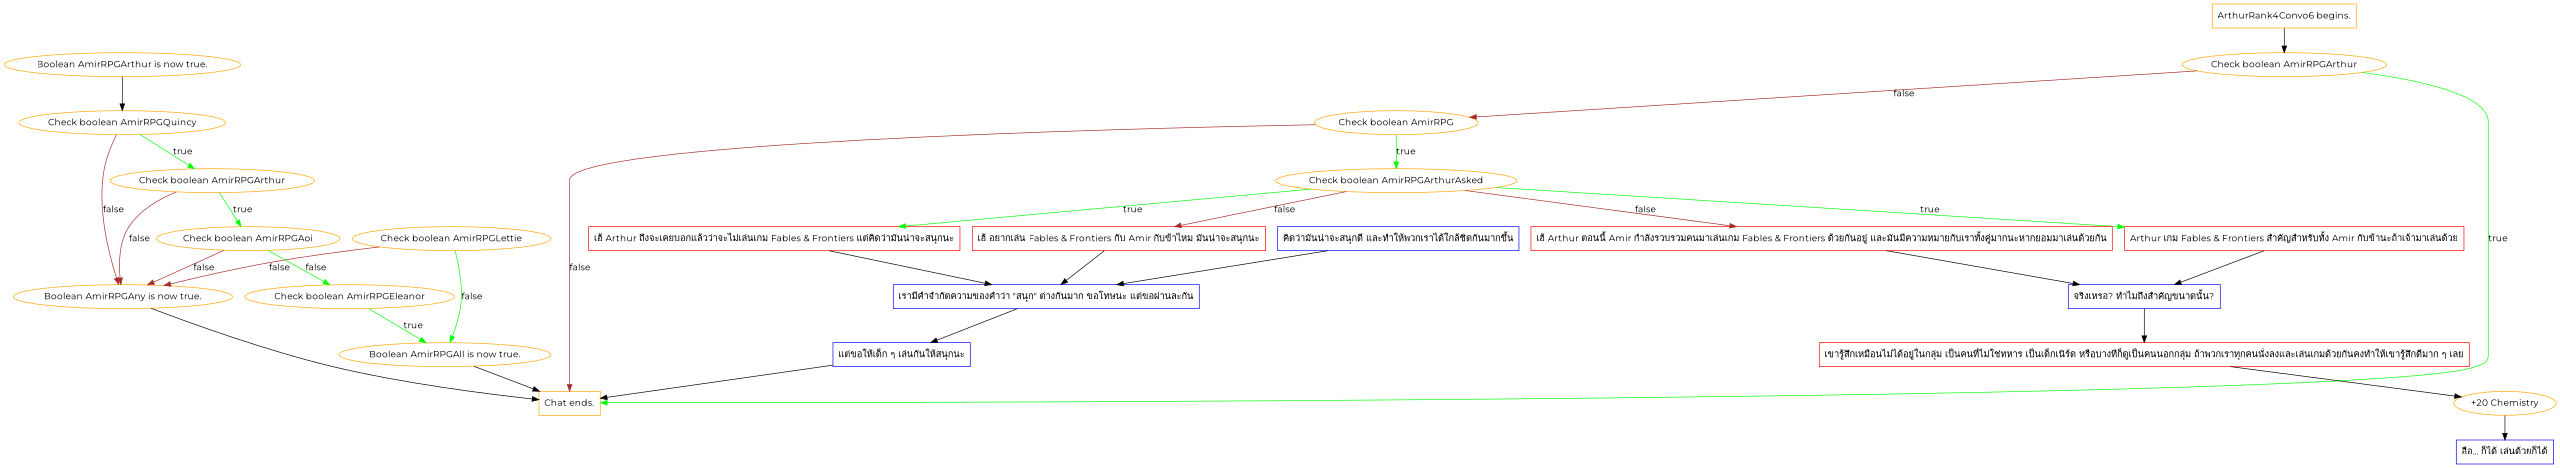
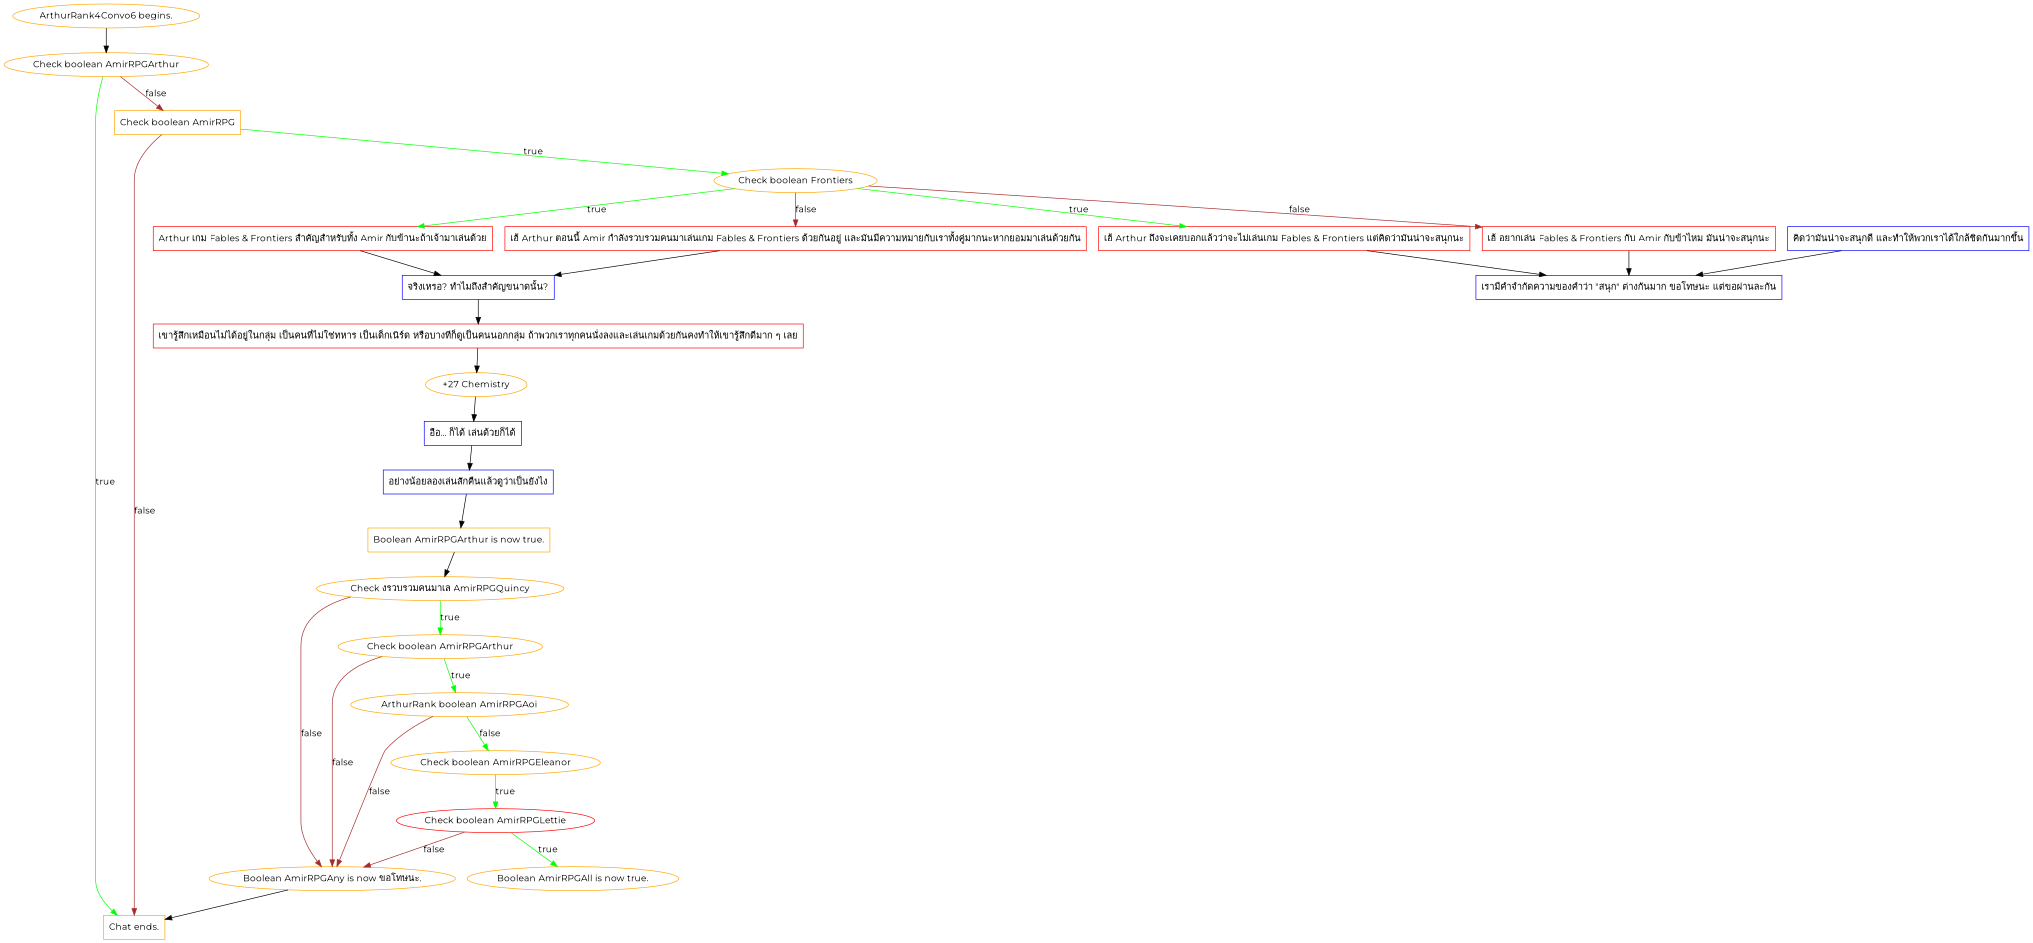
(2284, 16) -> (106, 16)
(122, 65) -> (459, 540)
(122, 123) -> (440, 589)
(1396, 123) -> (178, 123)
(1396, 181) -> (796, 181)
(248, 239) -> (460, 705)
(452, 239) -> (496, 821)
(123, 297) -> (332, 879)
(472, 297) -> (548, 850)
(394, 324) -> (496, 788)
(902, 355) -> none
(504, 378) -> none
(2505, 403) -> (476, 385)
none -> (468, 482)
